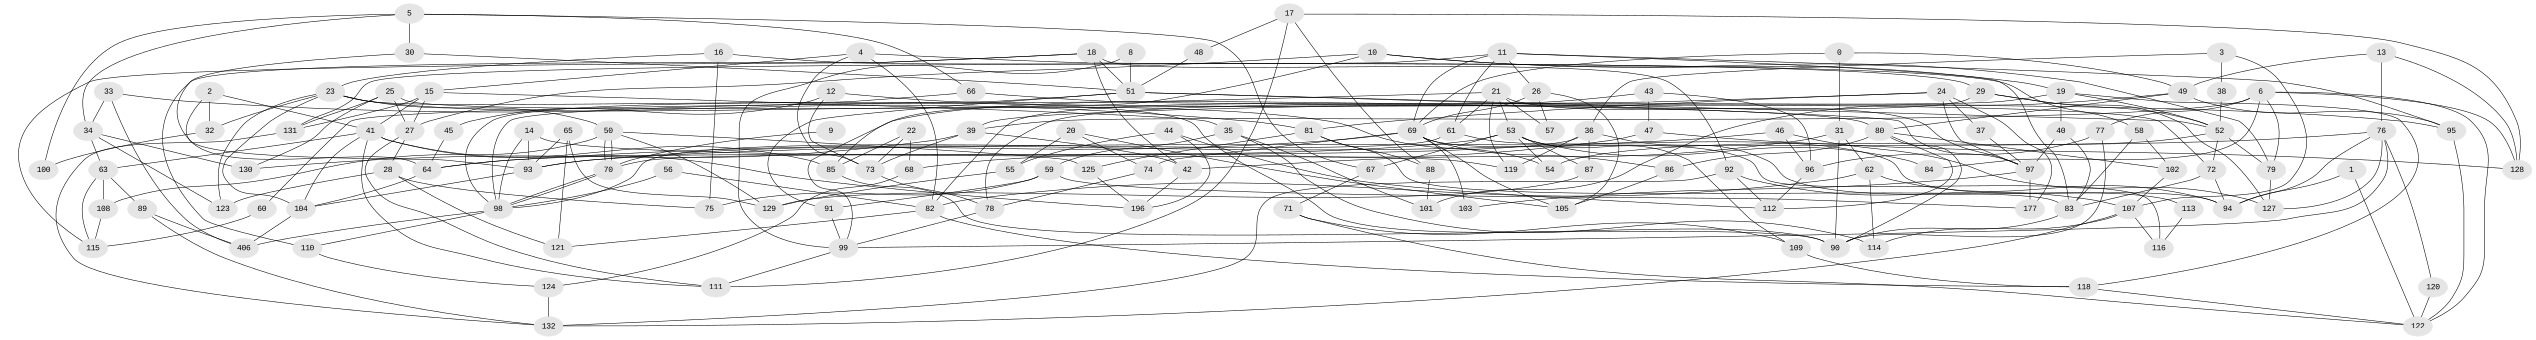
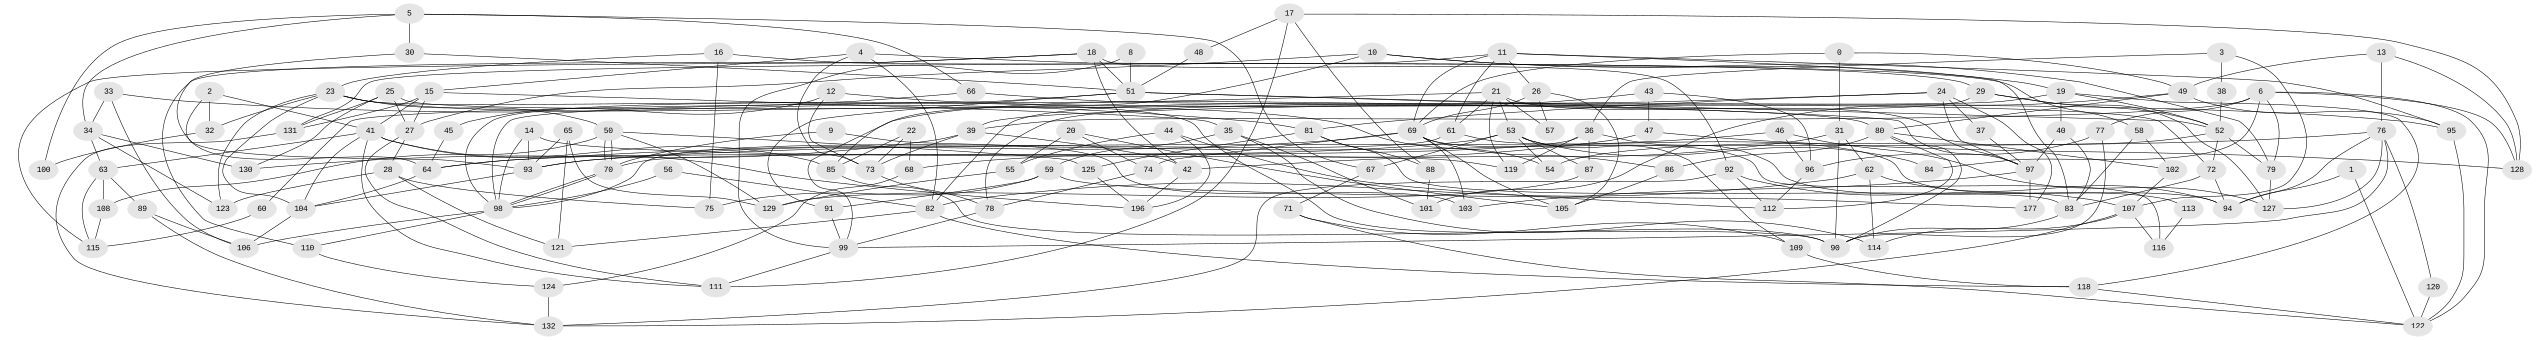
none -> (1130, 180)
(244, 248) -> (244, 248)
